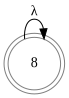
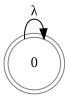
(34, 64) -> (34, 64)
